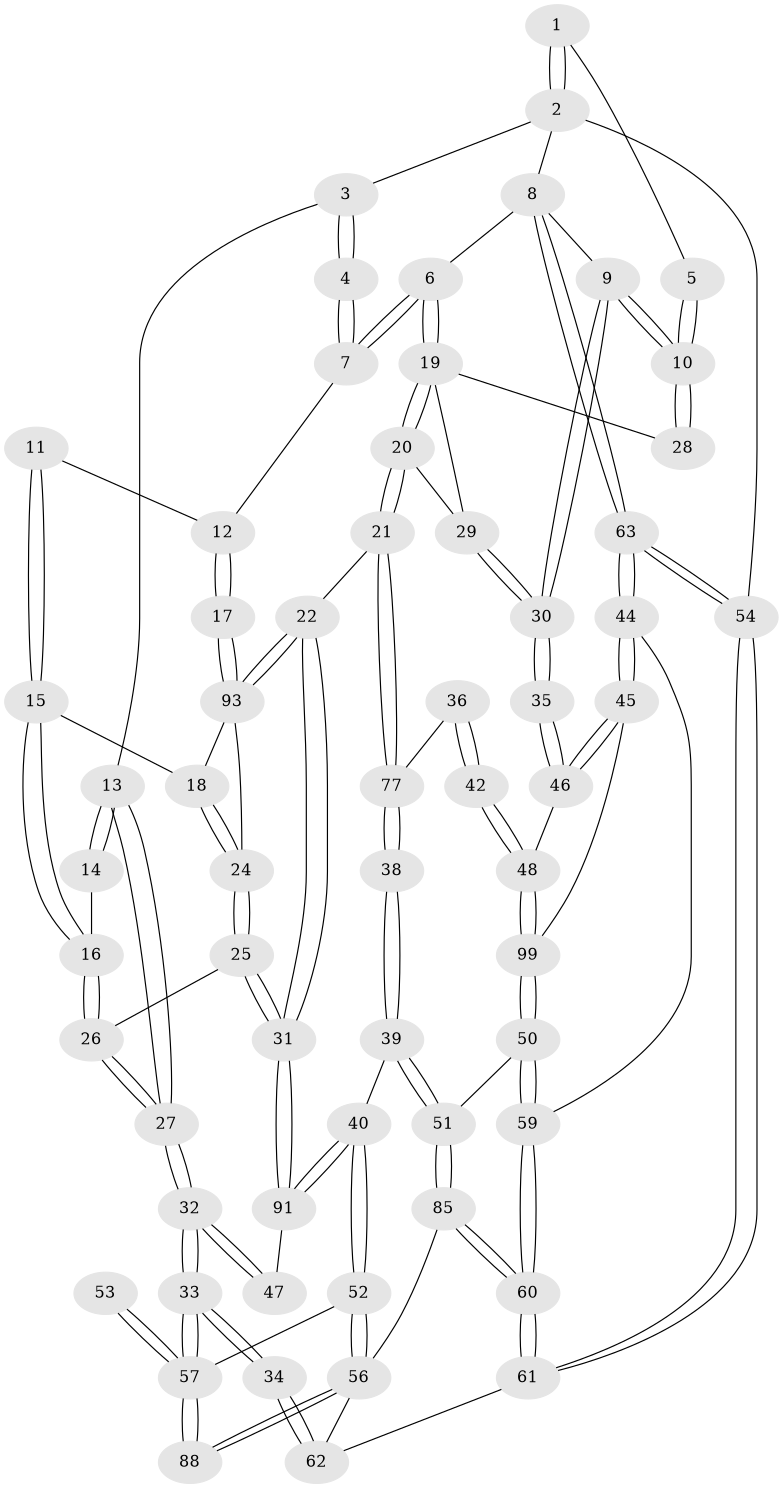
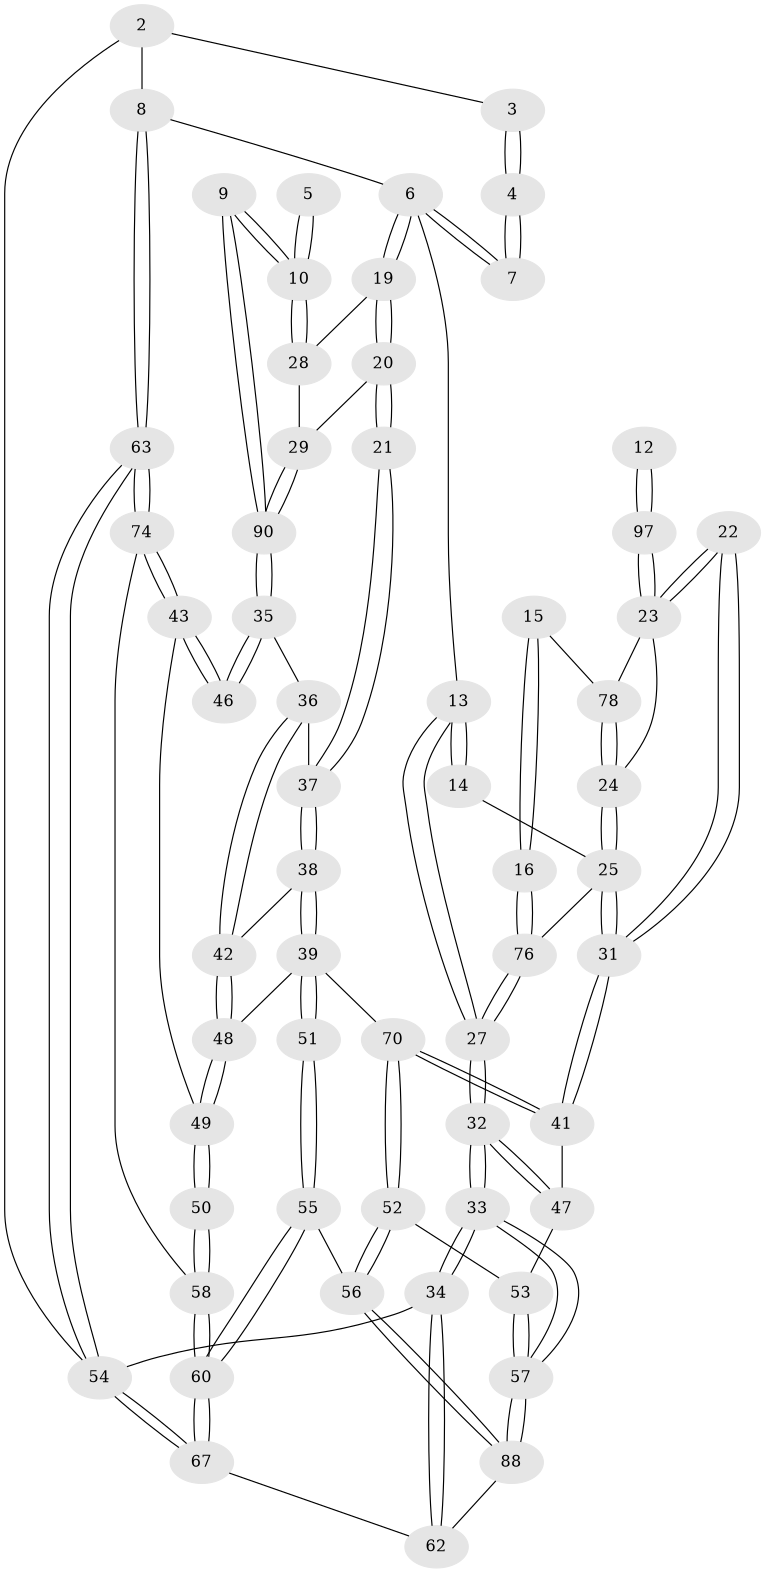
(557, 26) -> none
(570, 237) -> none
(140, 438) -> (448, 446)
(36, 448) -> none
(285, 448) -> none
(449, 448) -> (299, 406)
(345, 575) -> none
(223, 617) -> (644, 533)
(542, 617) -> (264, 533)
(627, 617) -> (142, 533)
none -> (286, 660)
(232, 702) -> (649, 617)
(627, 702) -> (180, 617)
(197, 786) -> (609, 702)
(392, 786) -> (309, 786)
(545, 829) -> (267, 997)
(92, 913) -> (539, 831)
none -> (267, 913)
(528, 955) -> (202, 1124)
(92, 1040) -> (525, 955)
(486, 1082) -> none
(359, 1124) -> (393, 1040)
(528, 1124) -> (202, 1293)
(284, 1209) -> (562, 1124)
(444, 1209) -> (309, 1209)
none -> (542, 1251)
(275, 1336) -> (445, 1243)
none -> (270, 1339)
(528, 1378) -> (202, 1462)
(338, 1420) -> (474, 1505)
